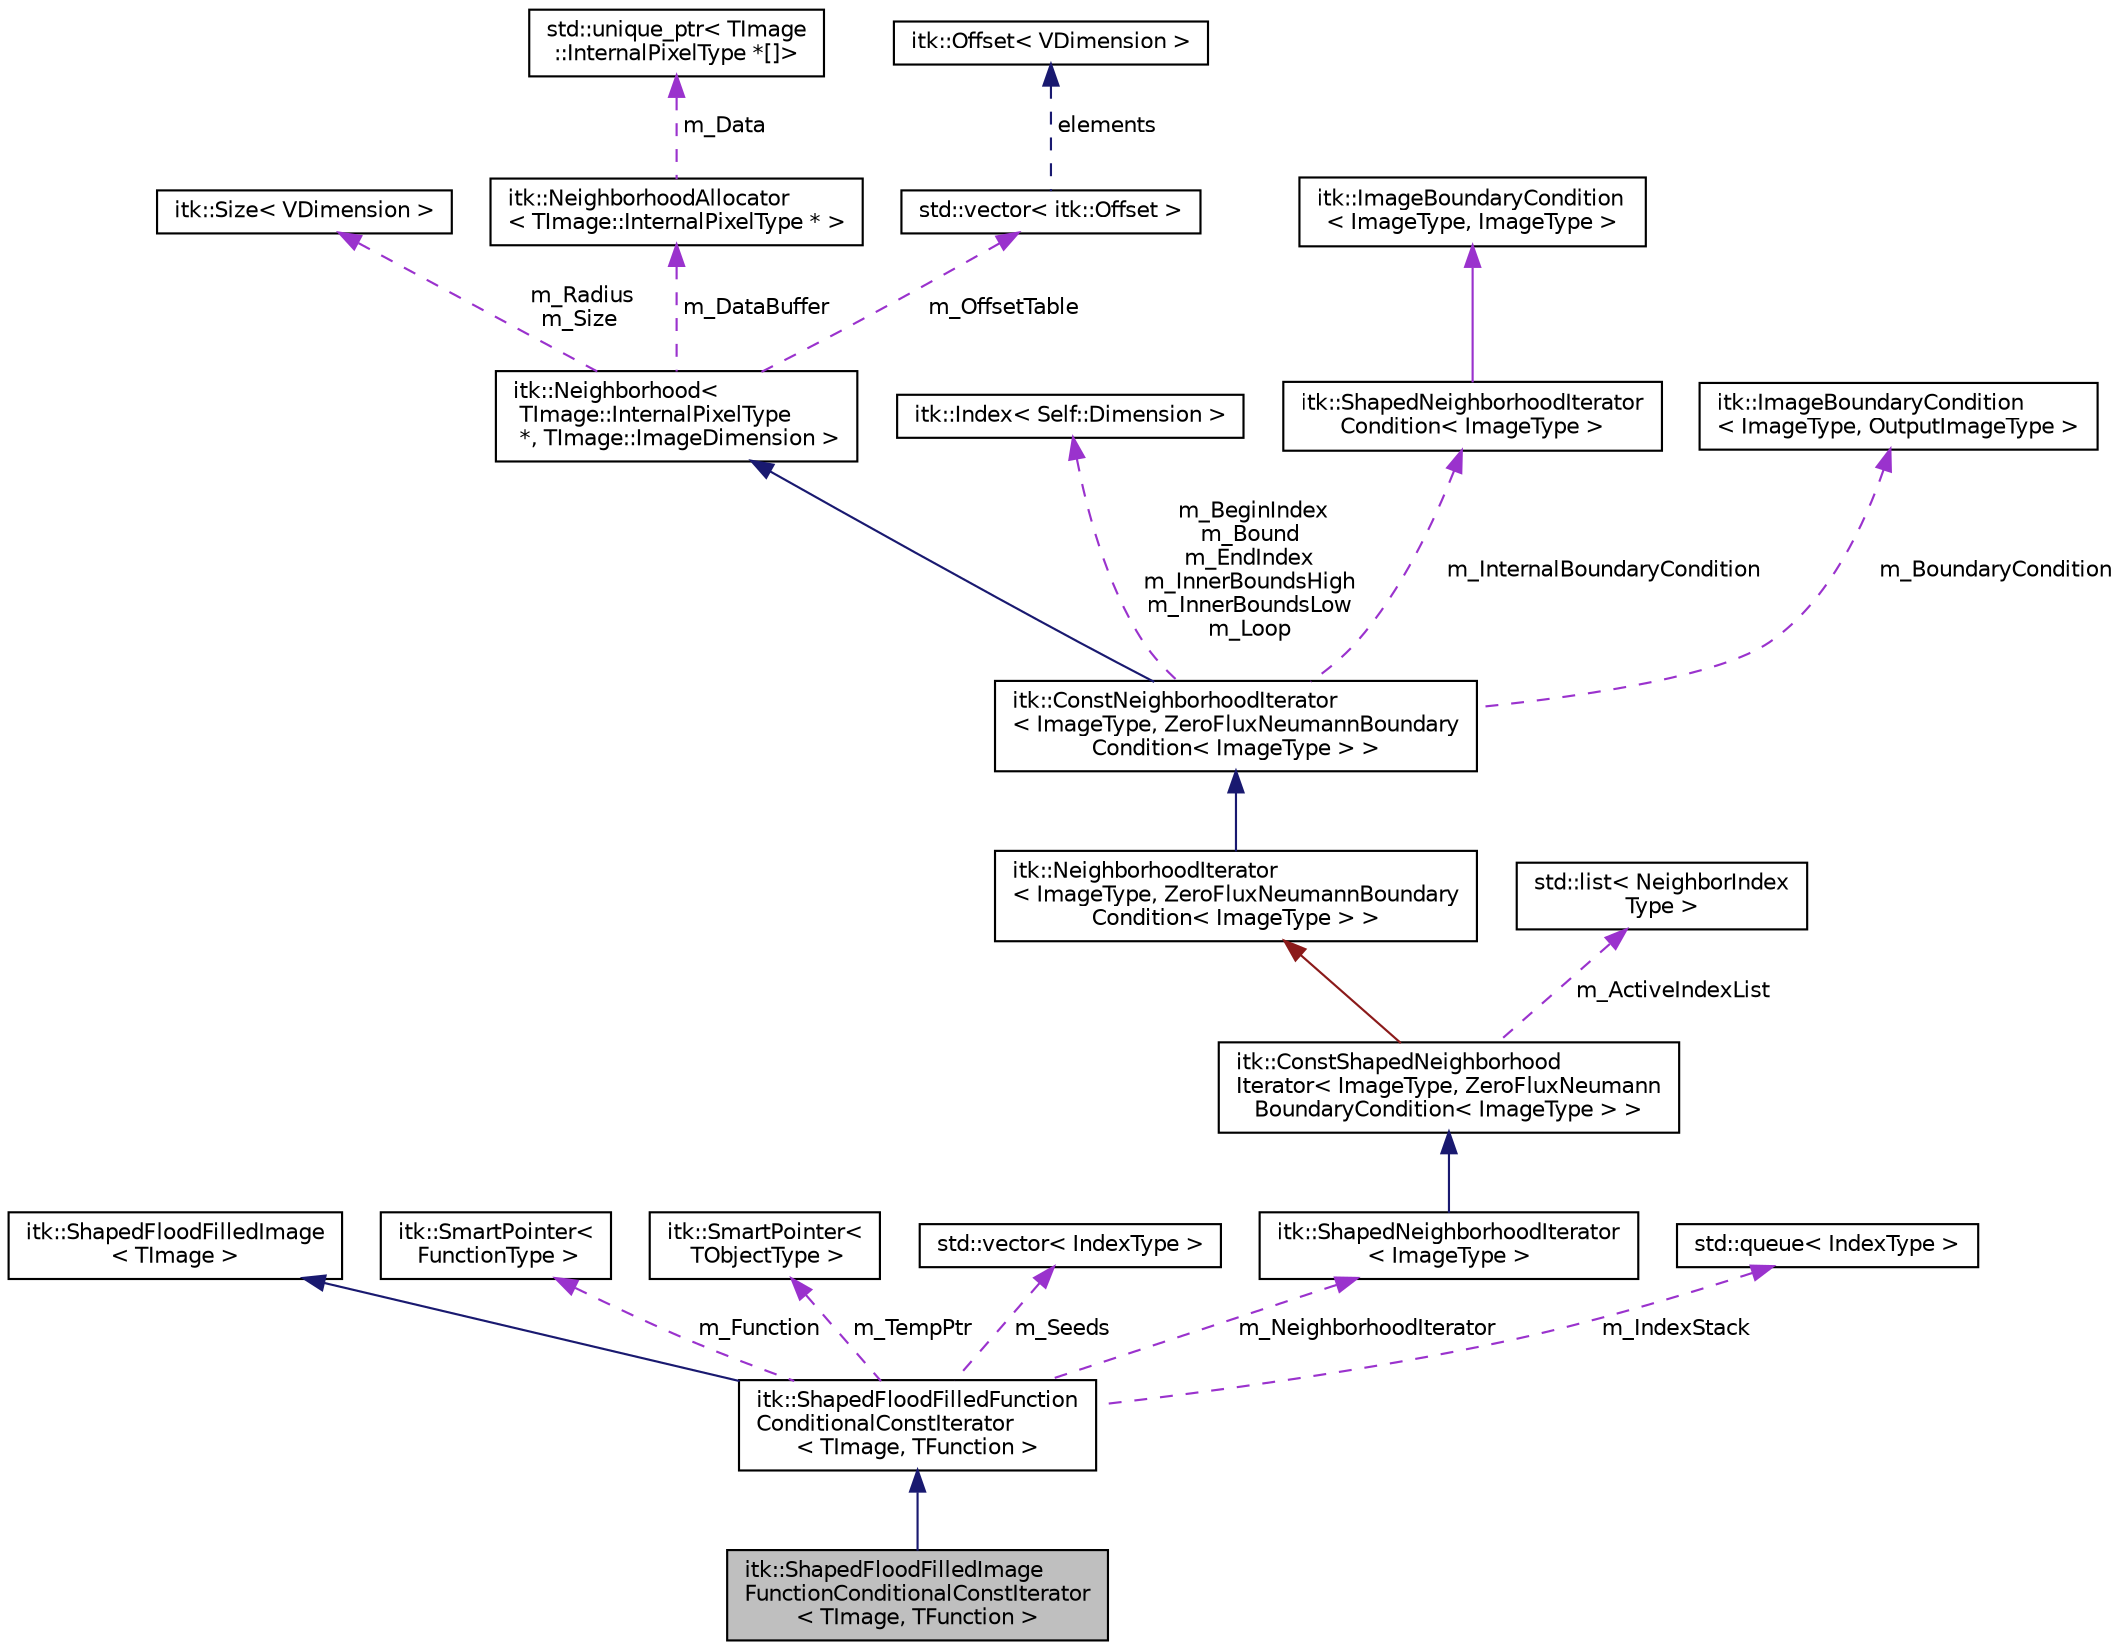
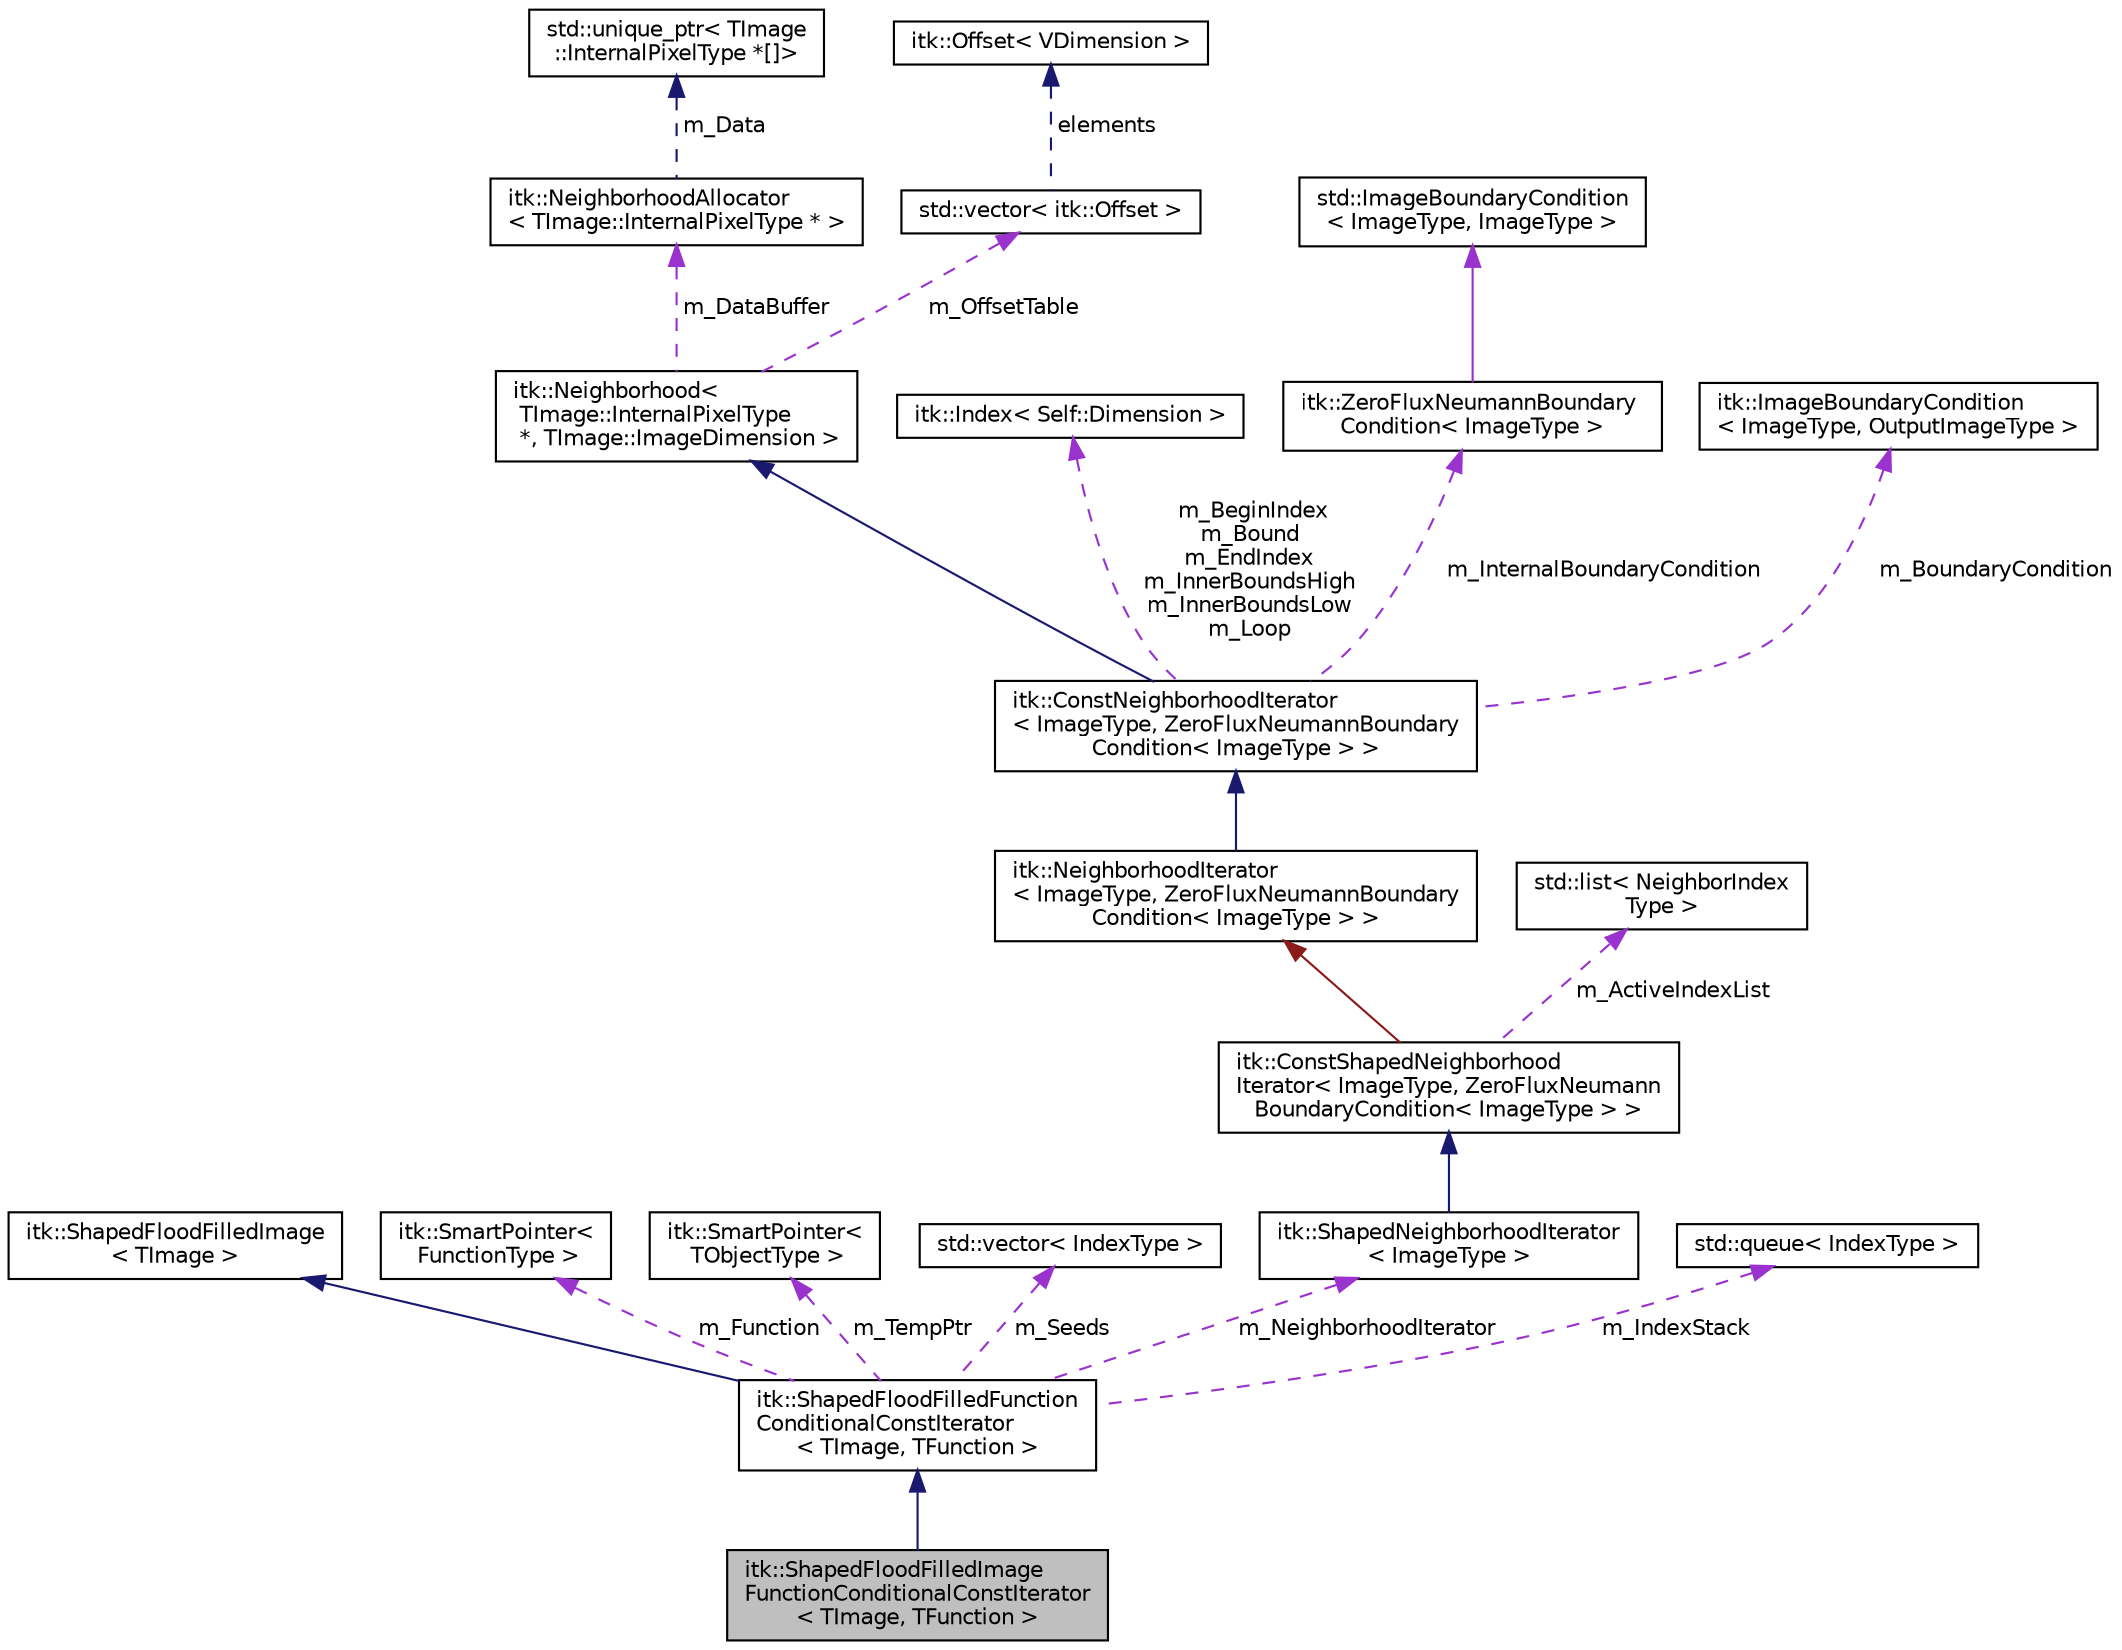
(677, 138) -> (677, 138)
(304, 212) -> none
(1473, 212) -> (1473, 212)
(1473, 416) -> (1473, 416)
